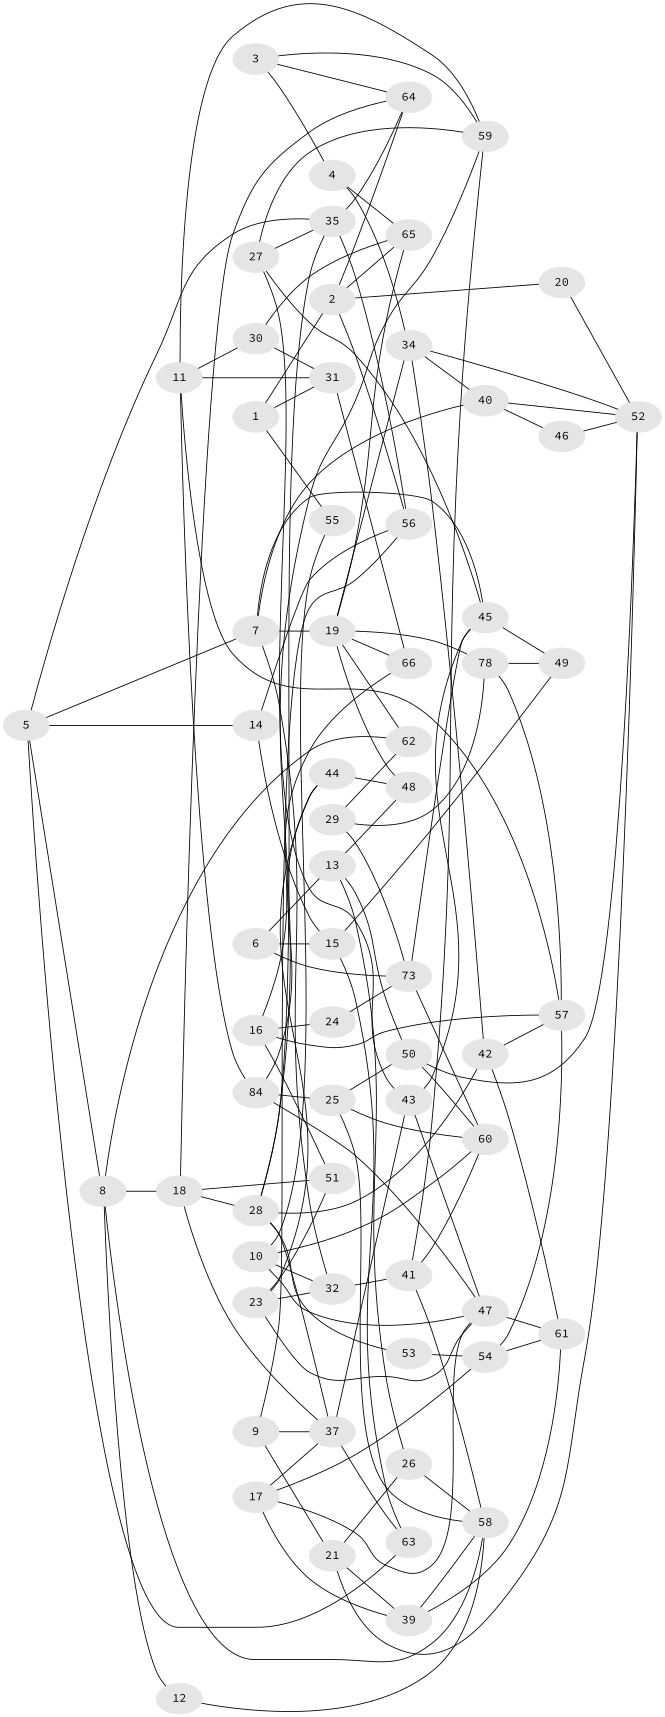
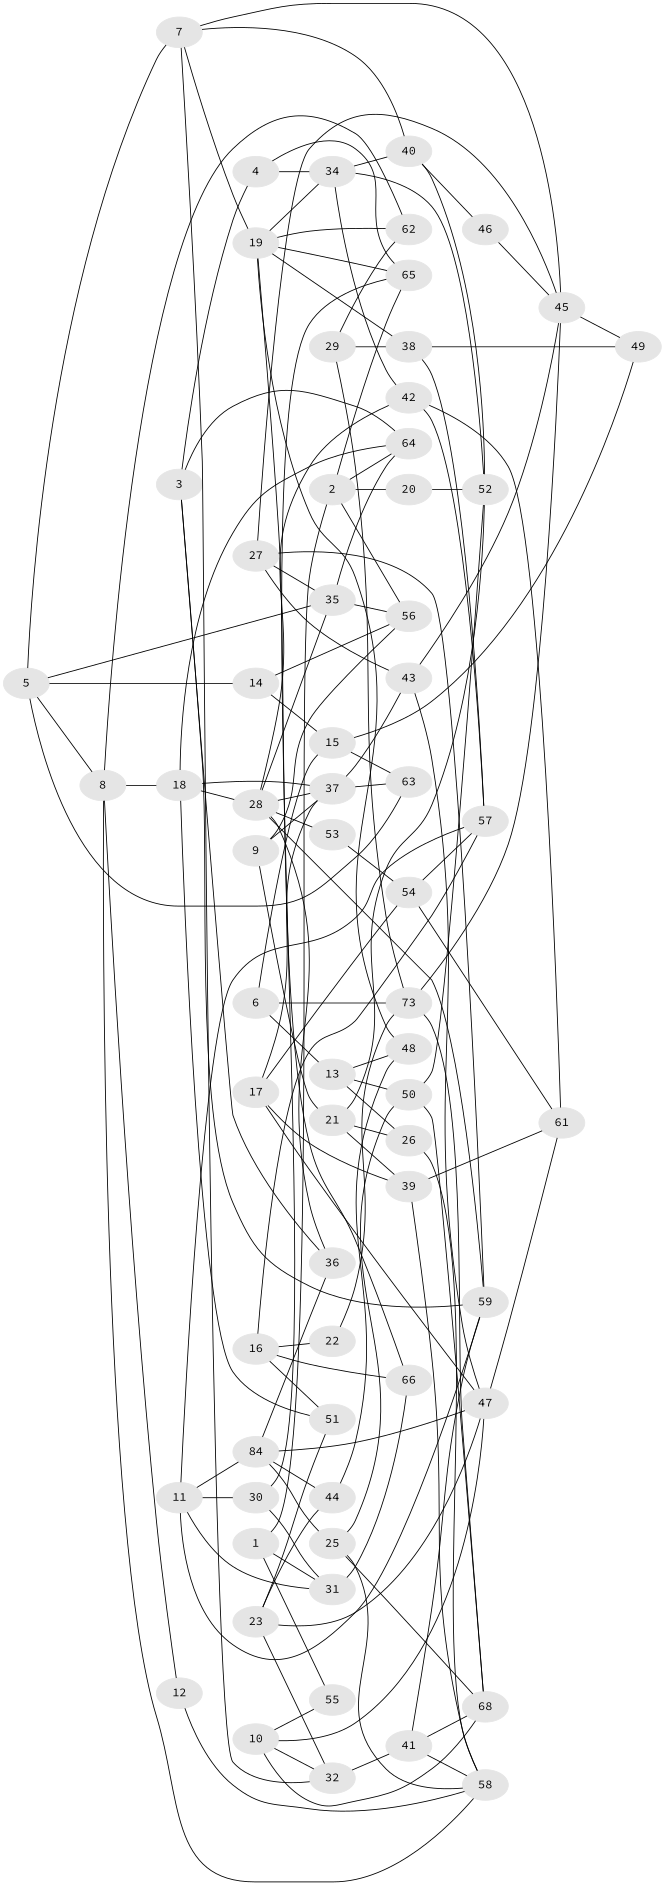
(600, 427) -> (524, 269)
(485, 663) -> (409, 347)
(332, 1022) -> (332, 1341)
(485, 1139) -> (485, 1707)
none -> (332, 1263)
